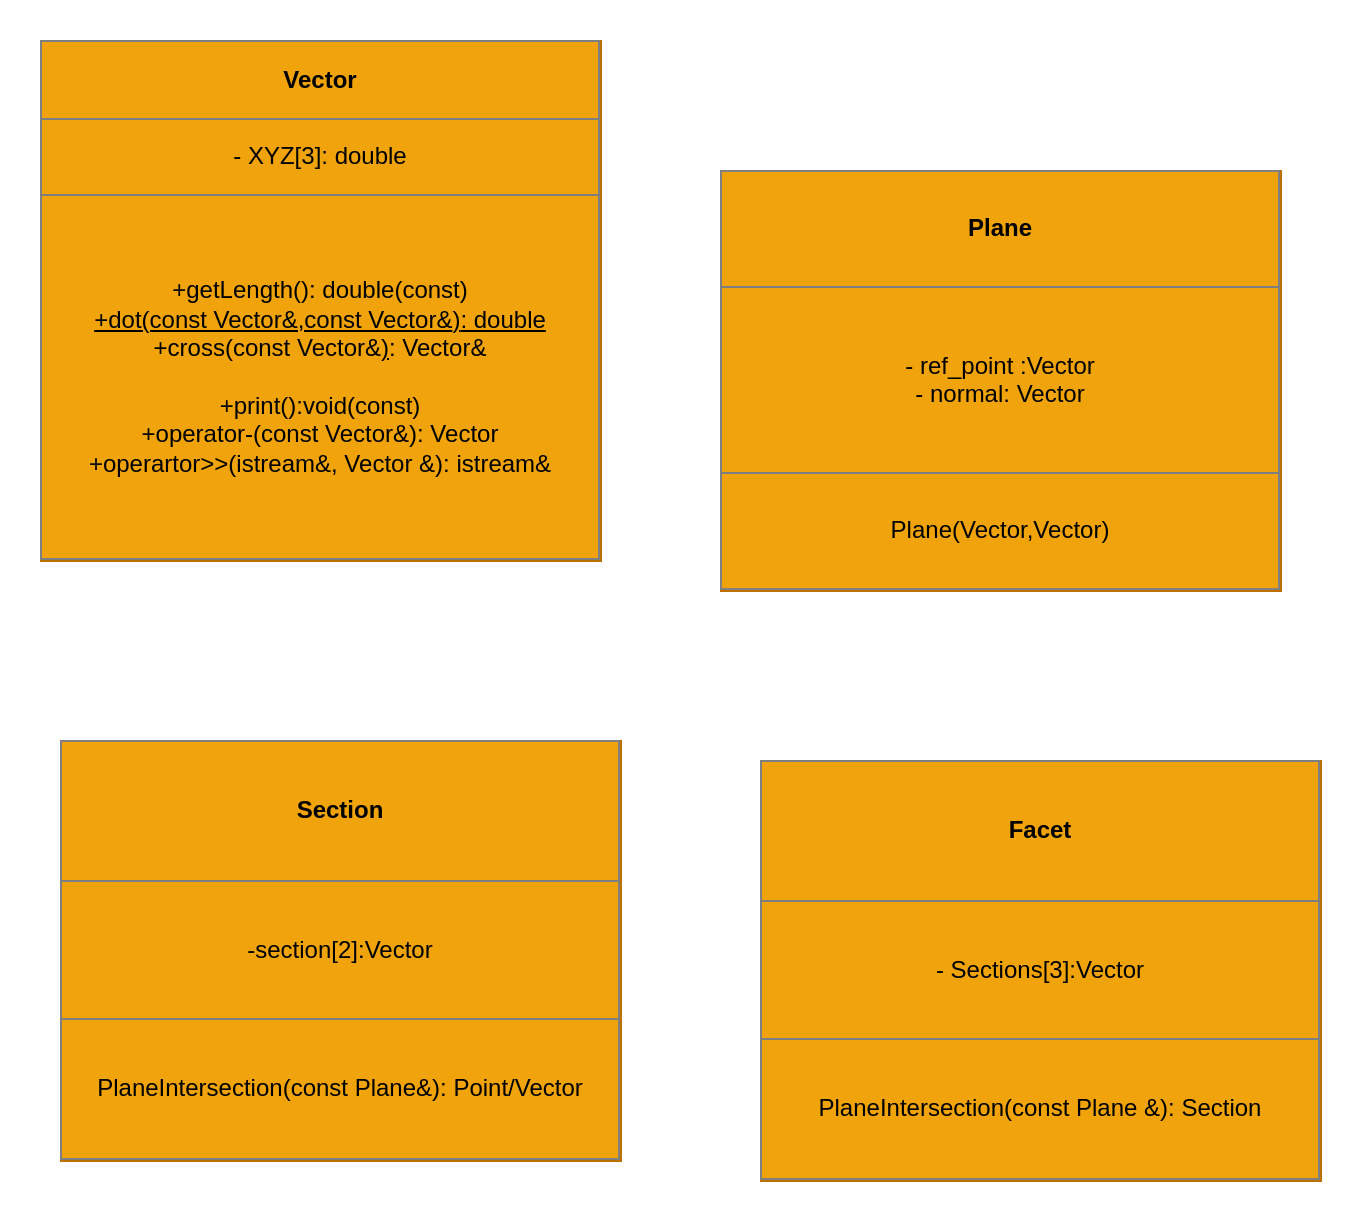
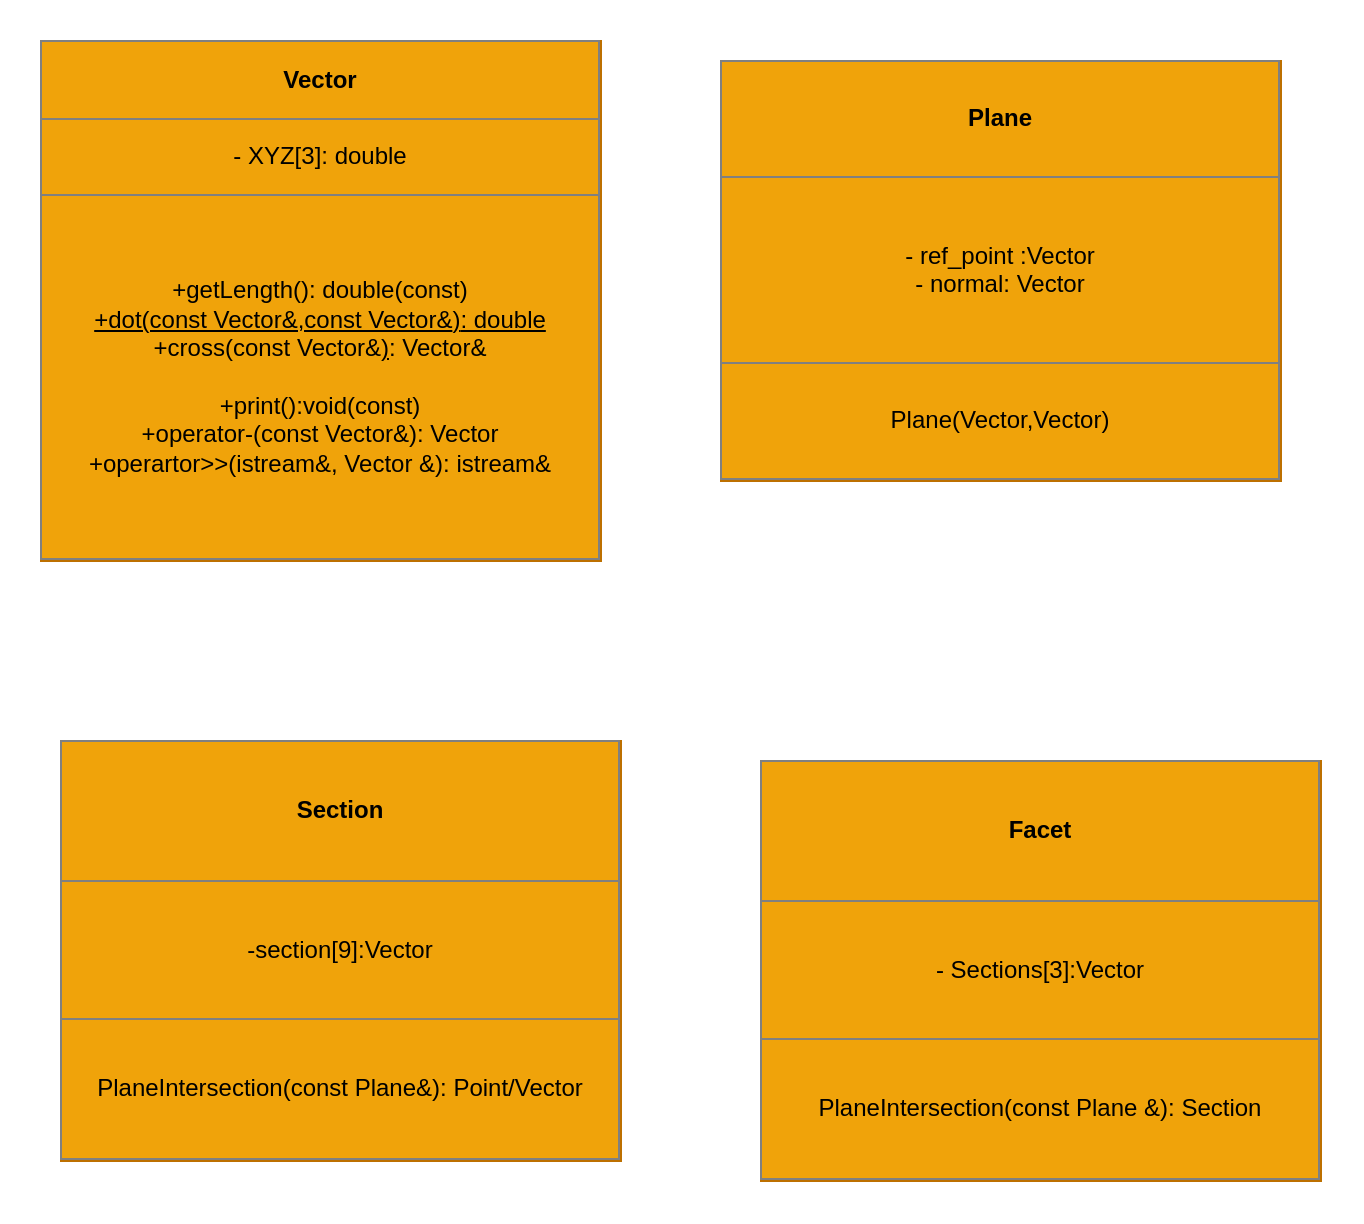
(1001, 381) -> (1001, 271)
(342, 784) -> (342, 784)
